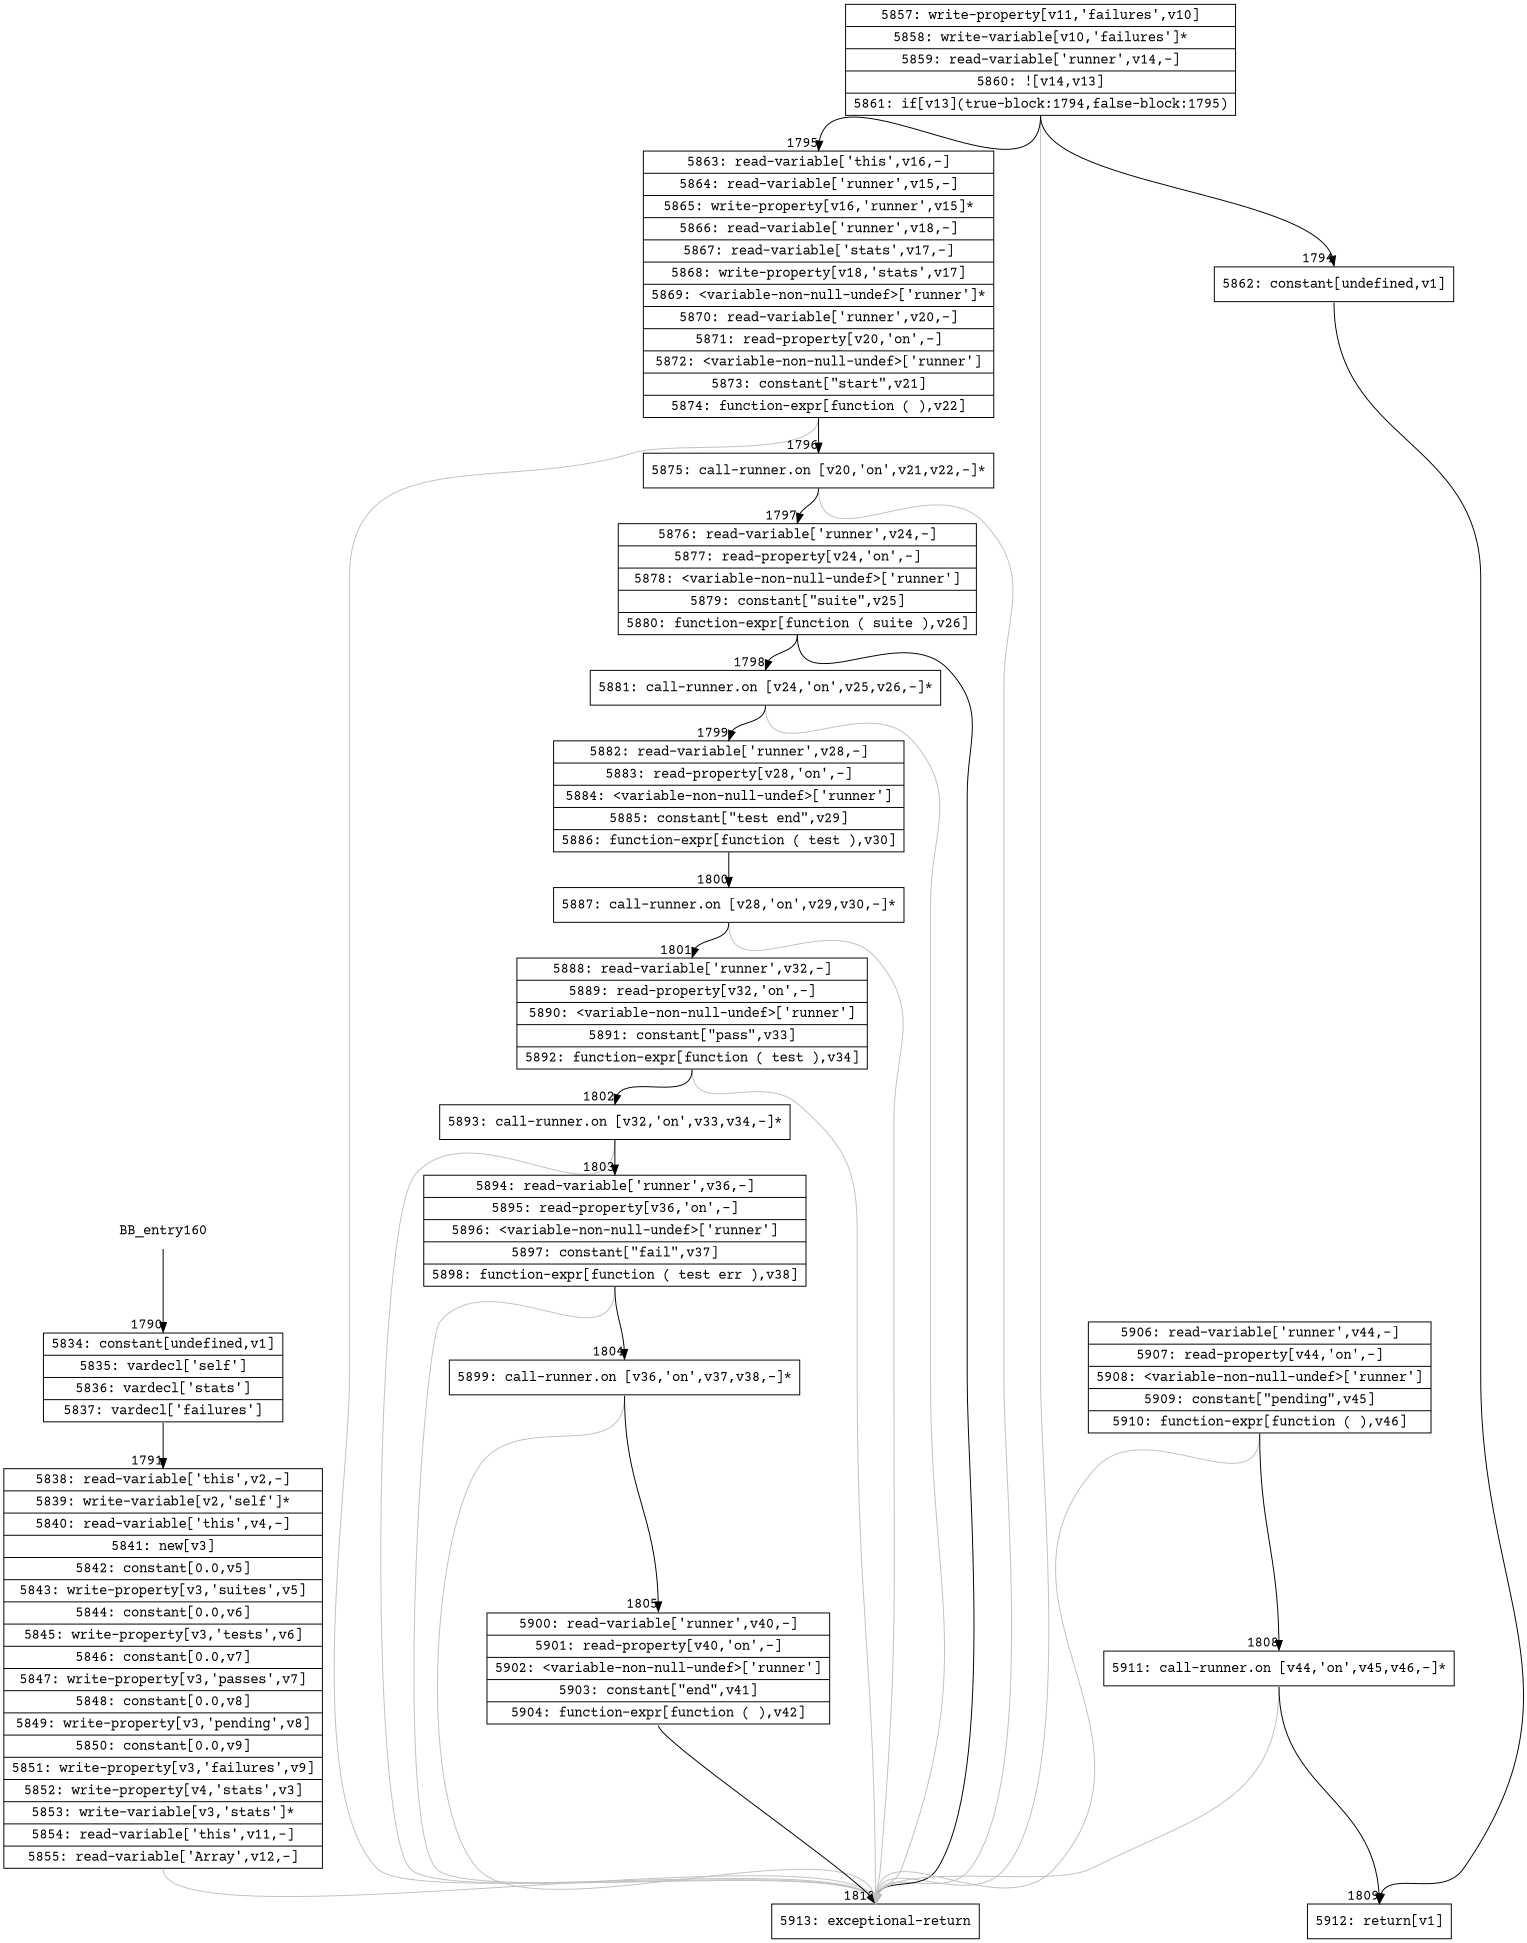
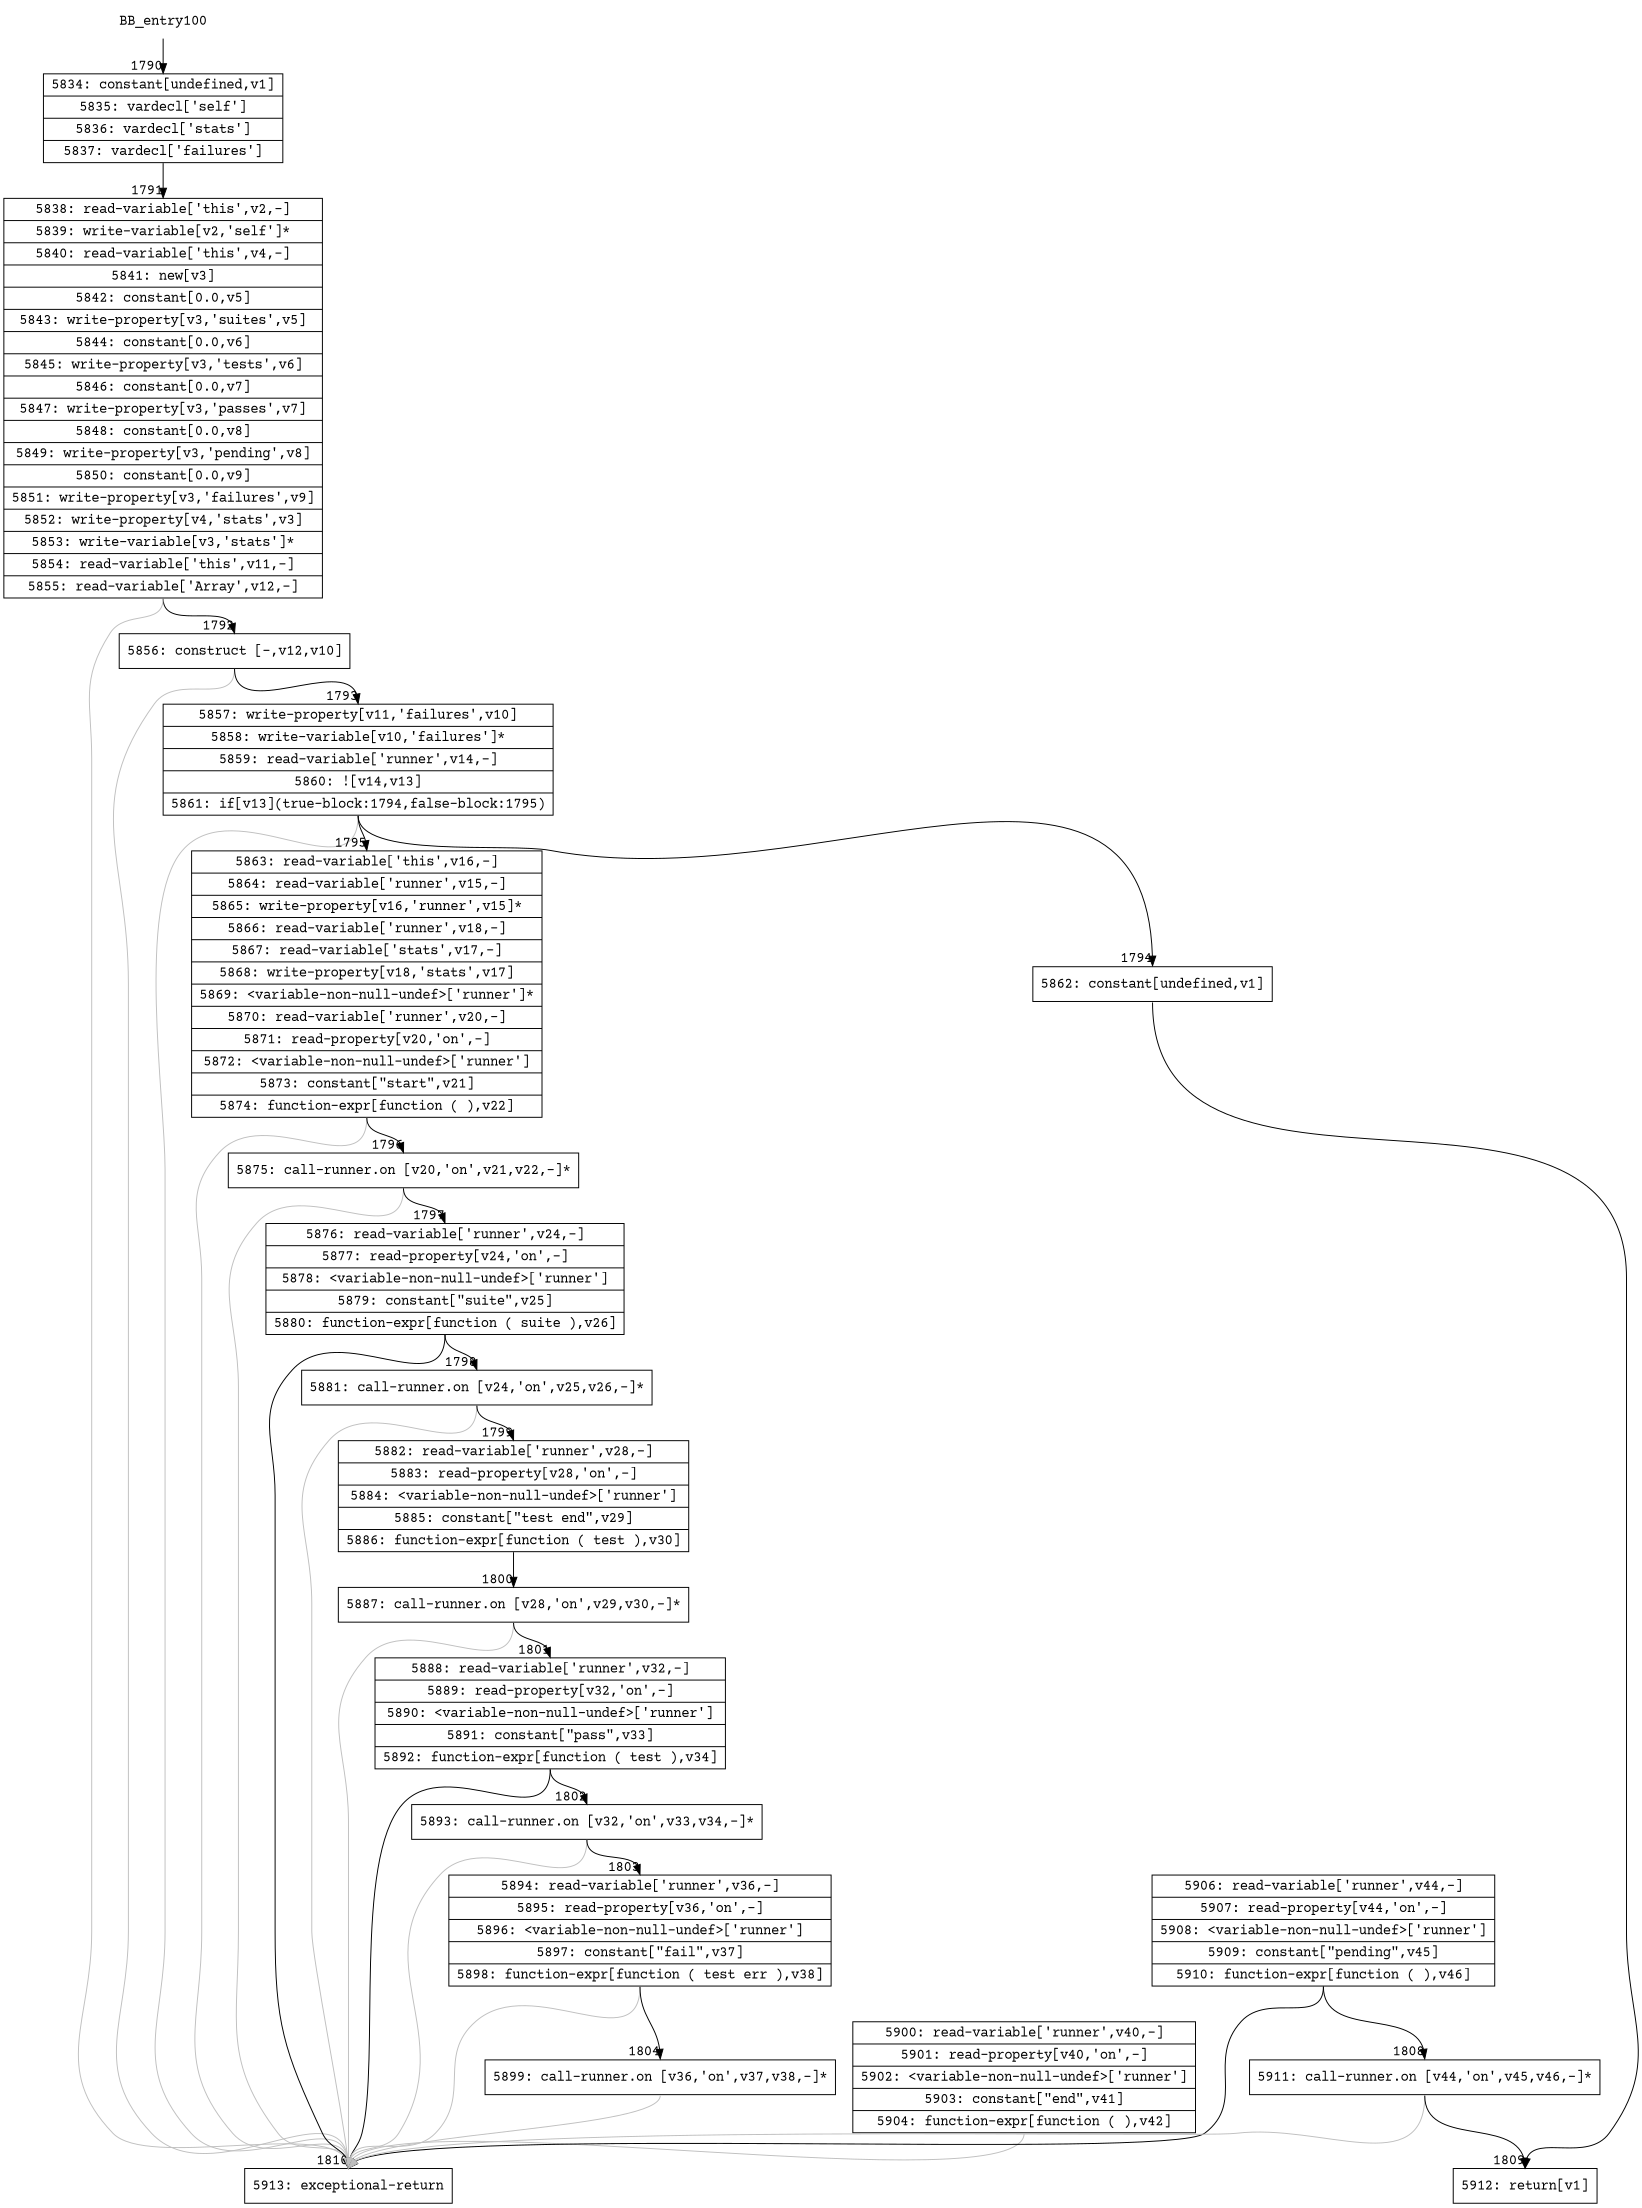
none -> (235, 651)
(163, 1231) -> (163, 21)
(858, 1428) -> (375, 1895)
(640, 1499) -> none
(1076, 1672) -> (890, 2144)
(763, 1812) -> (690, 2151)
